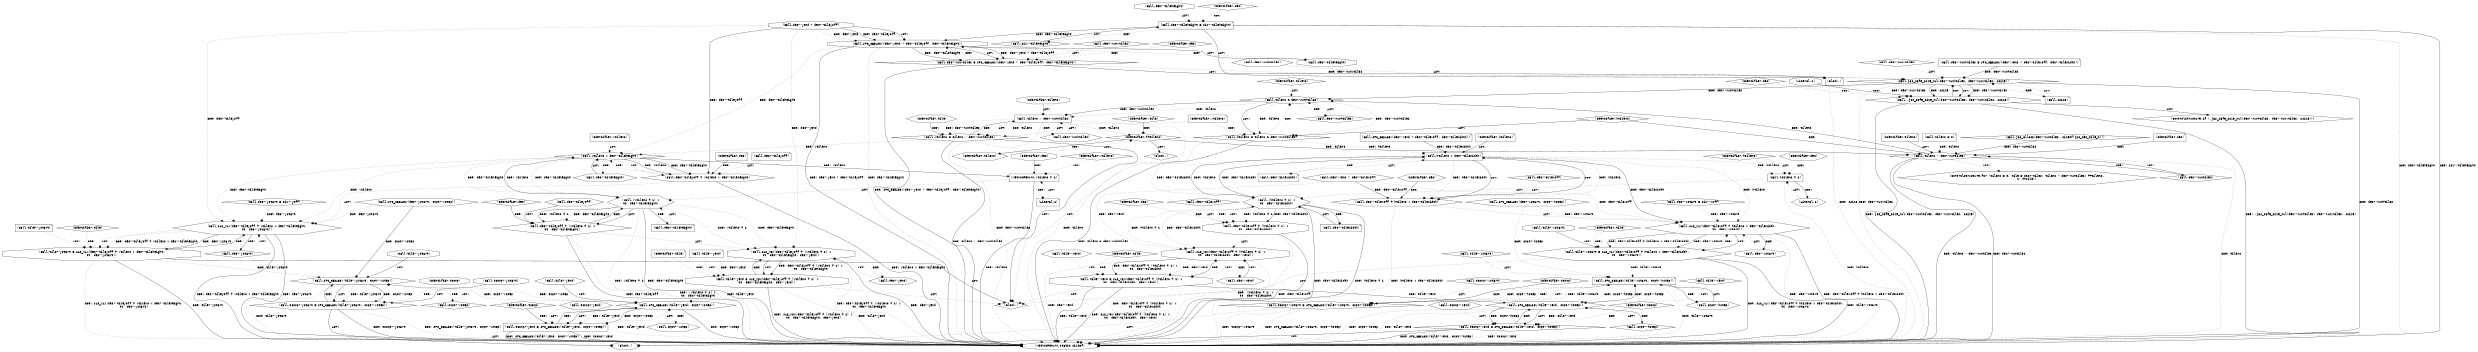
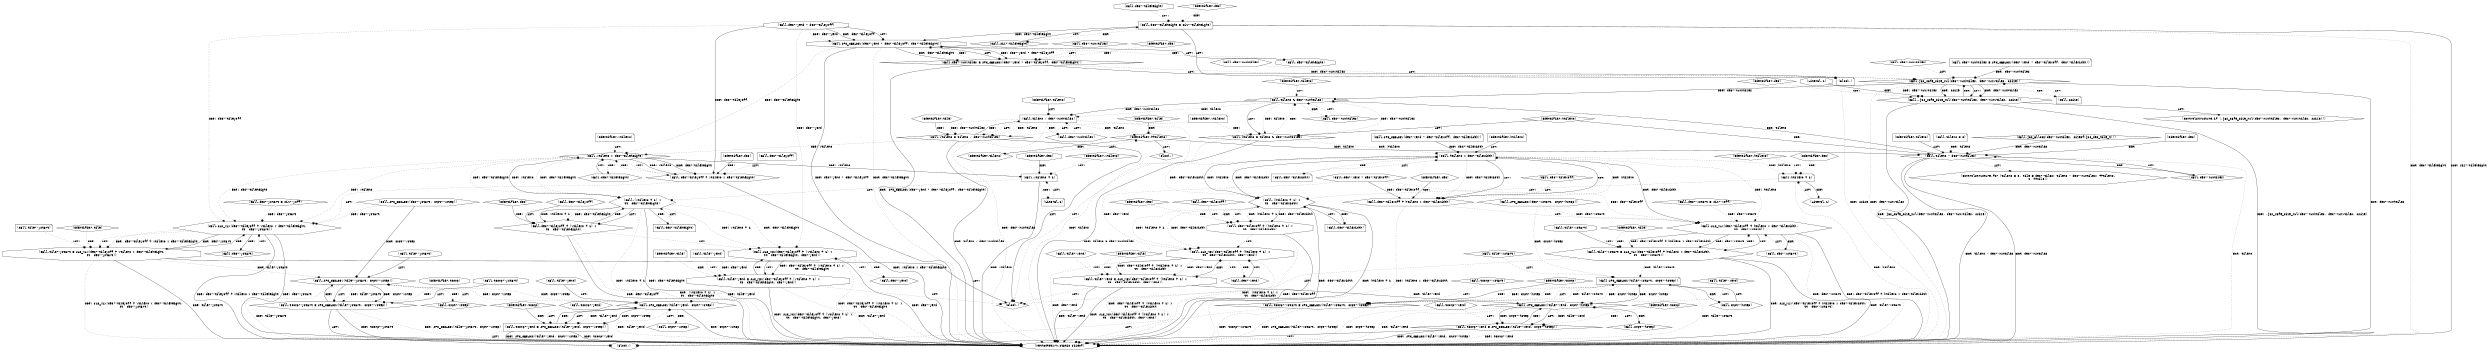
(1034, 178) -> (1039, 178)
(1545, 305) -> (1555, 305)
